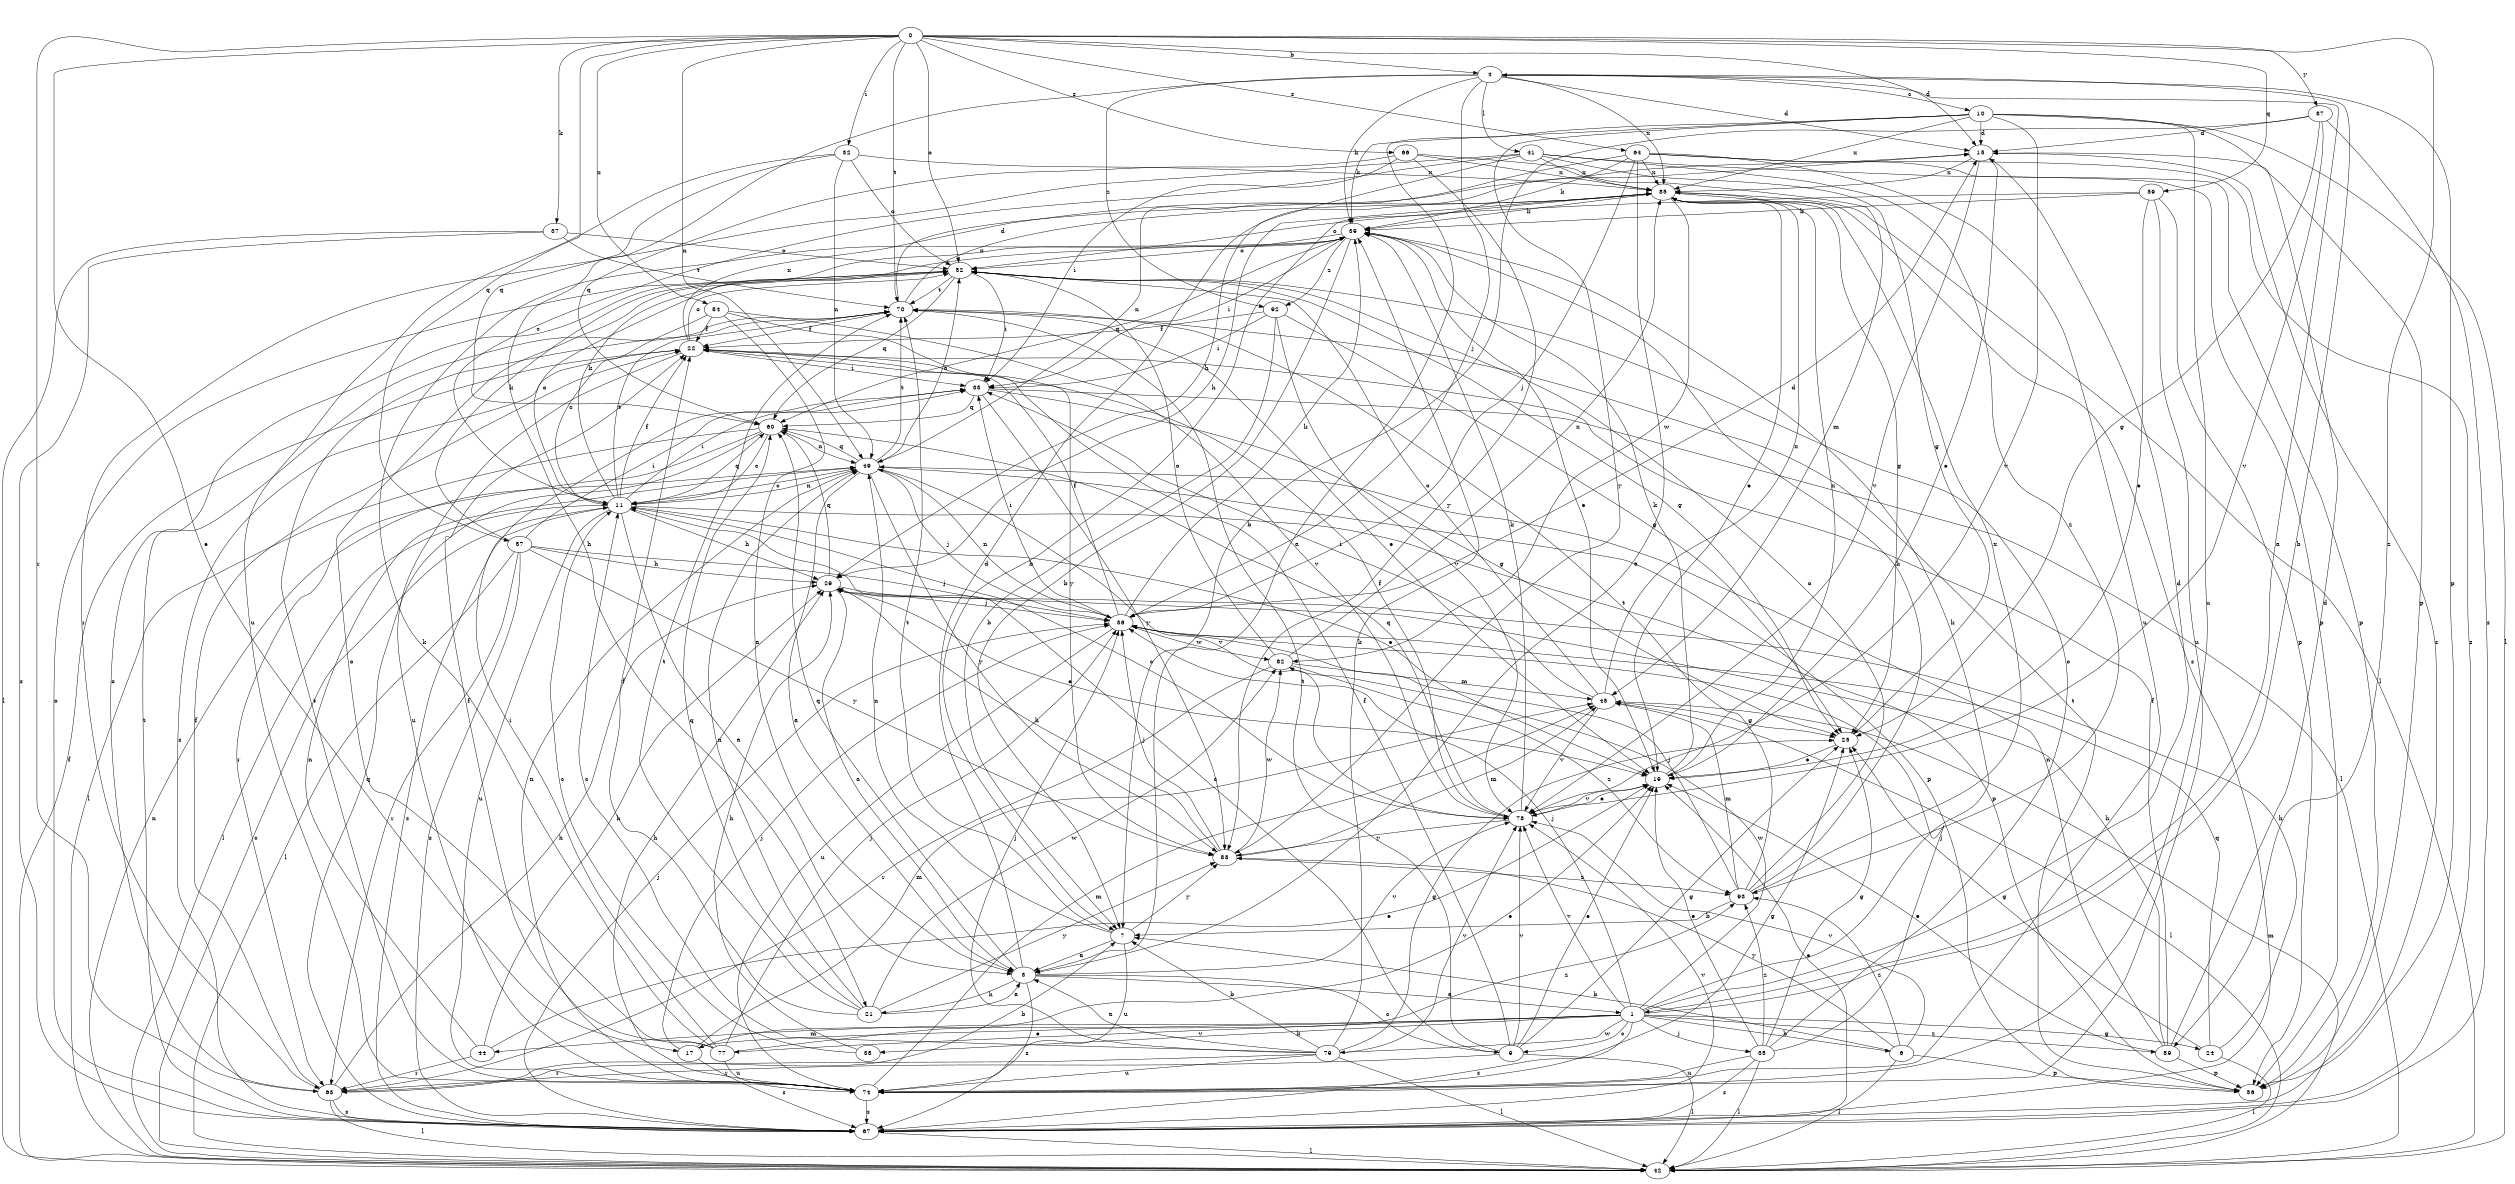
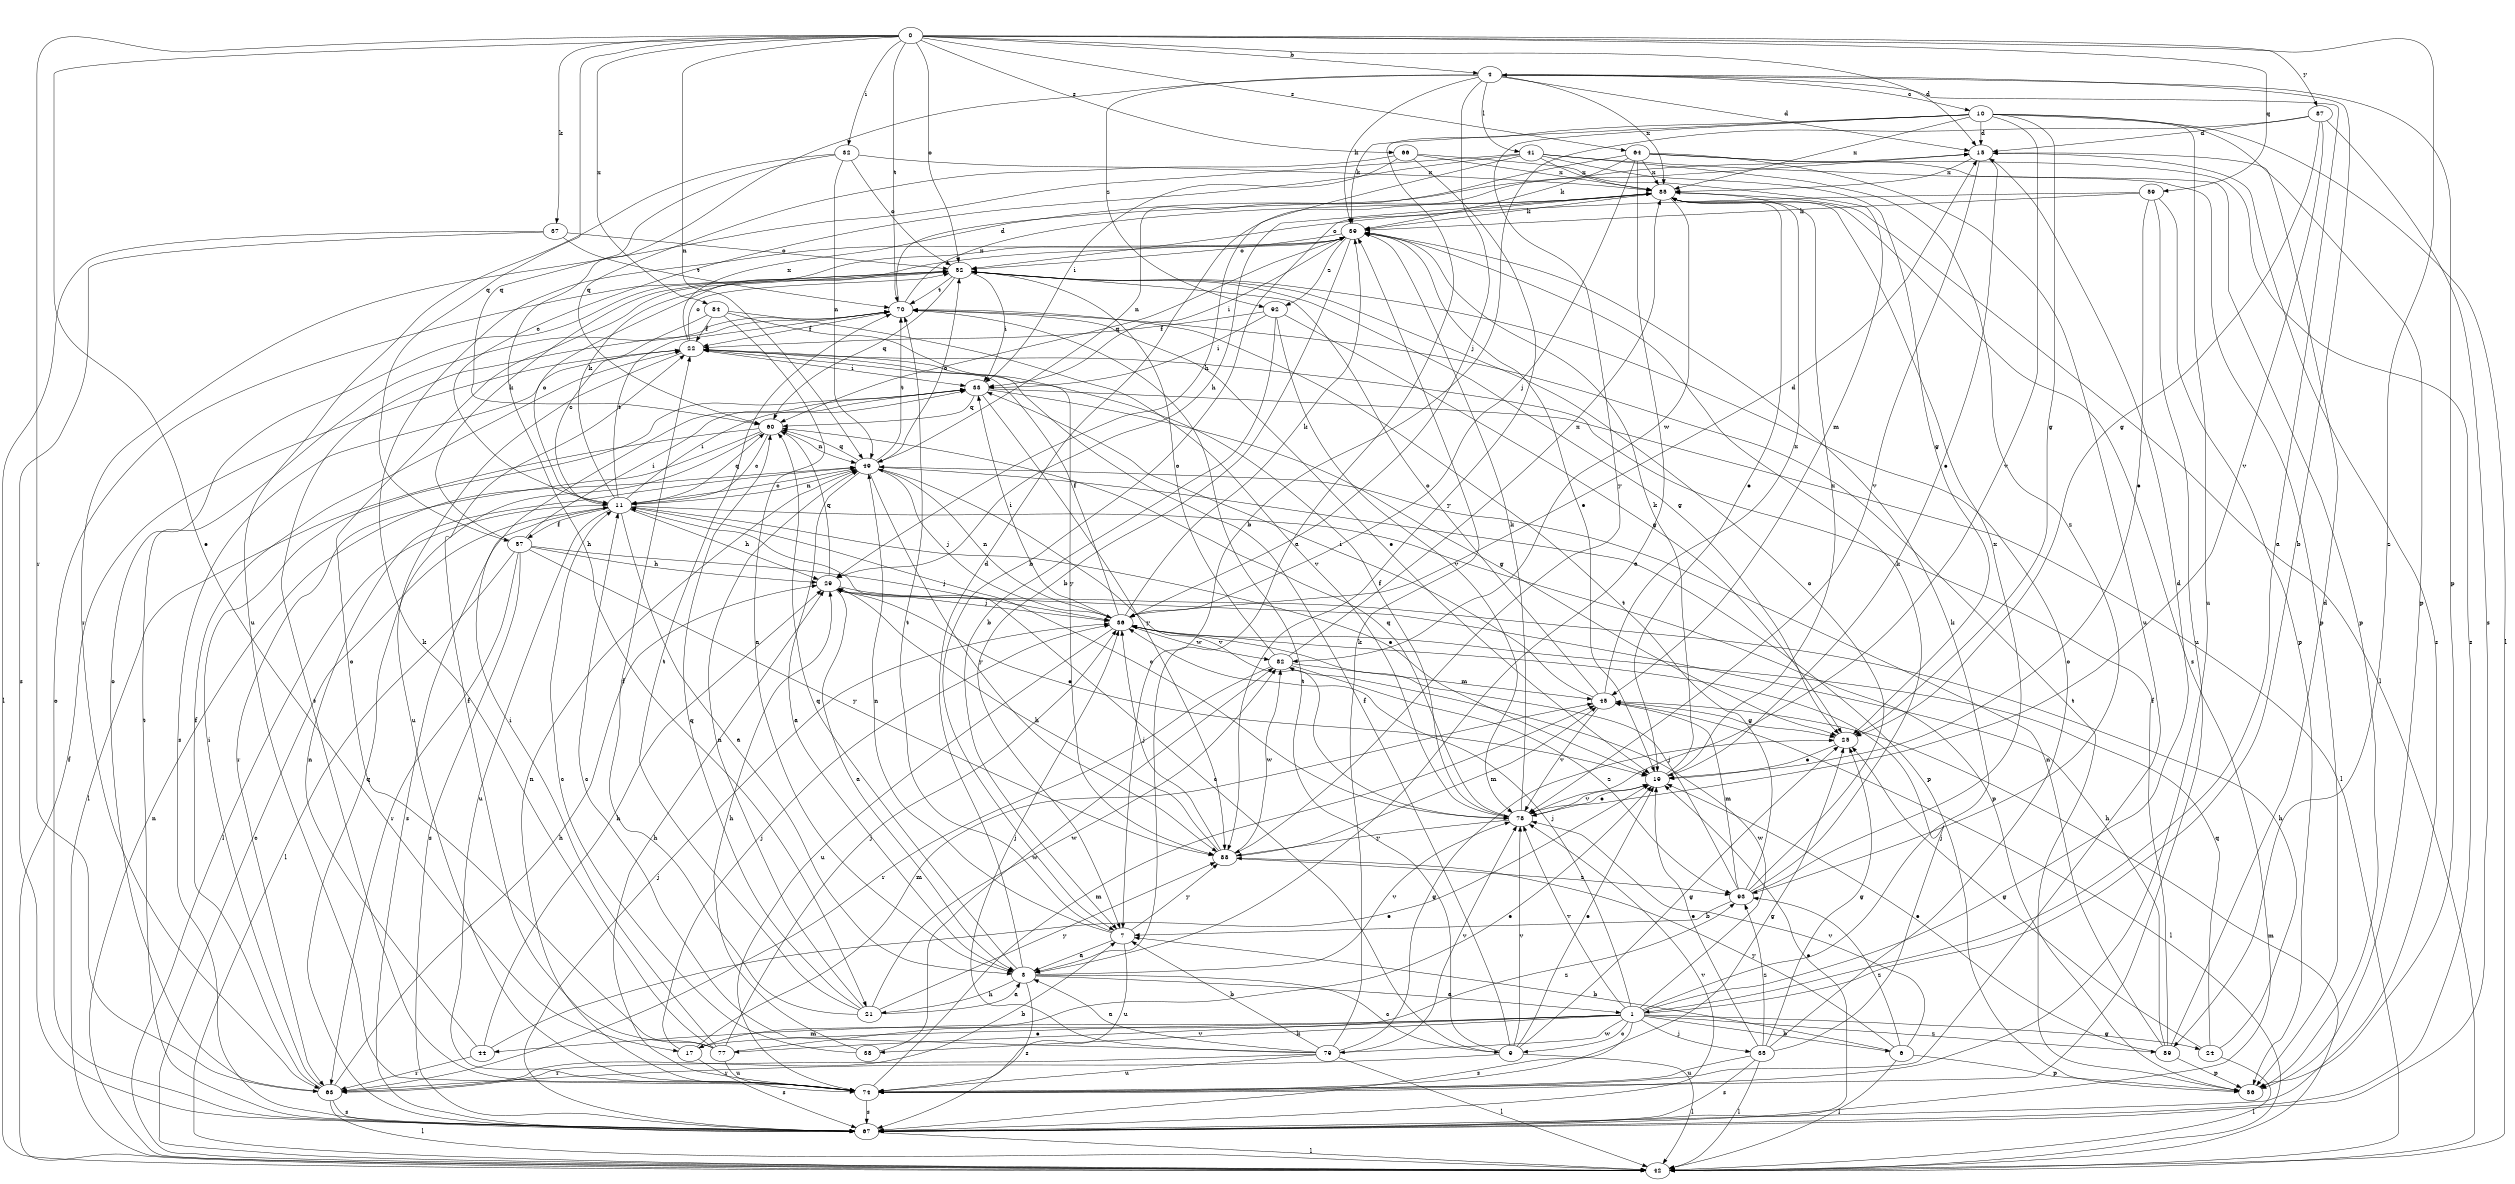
(1891, 392) -> (2047, 441)
(643, 425) -> (566, 519)
none -> (339, 522)
none -> (1029, 853)
